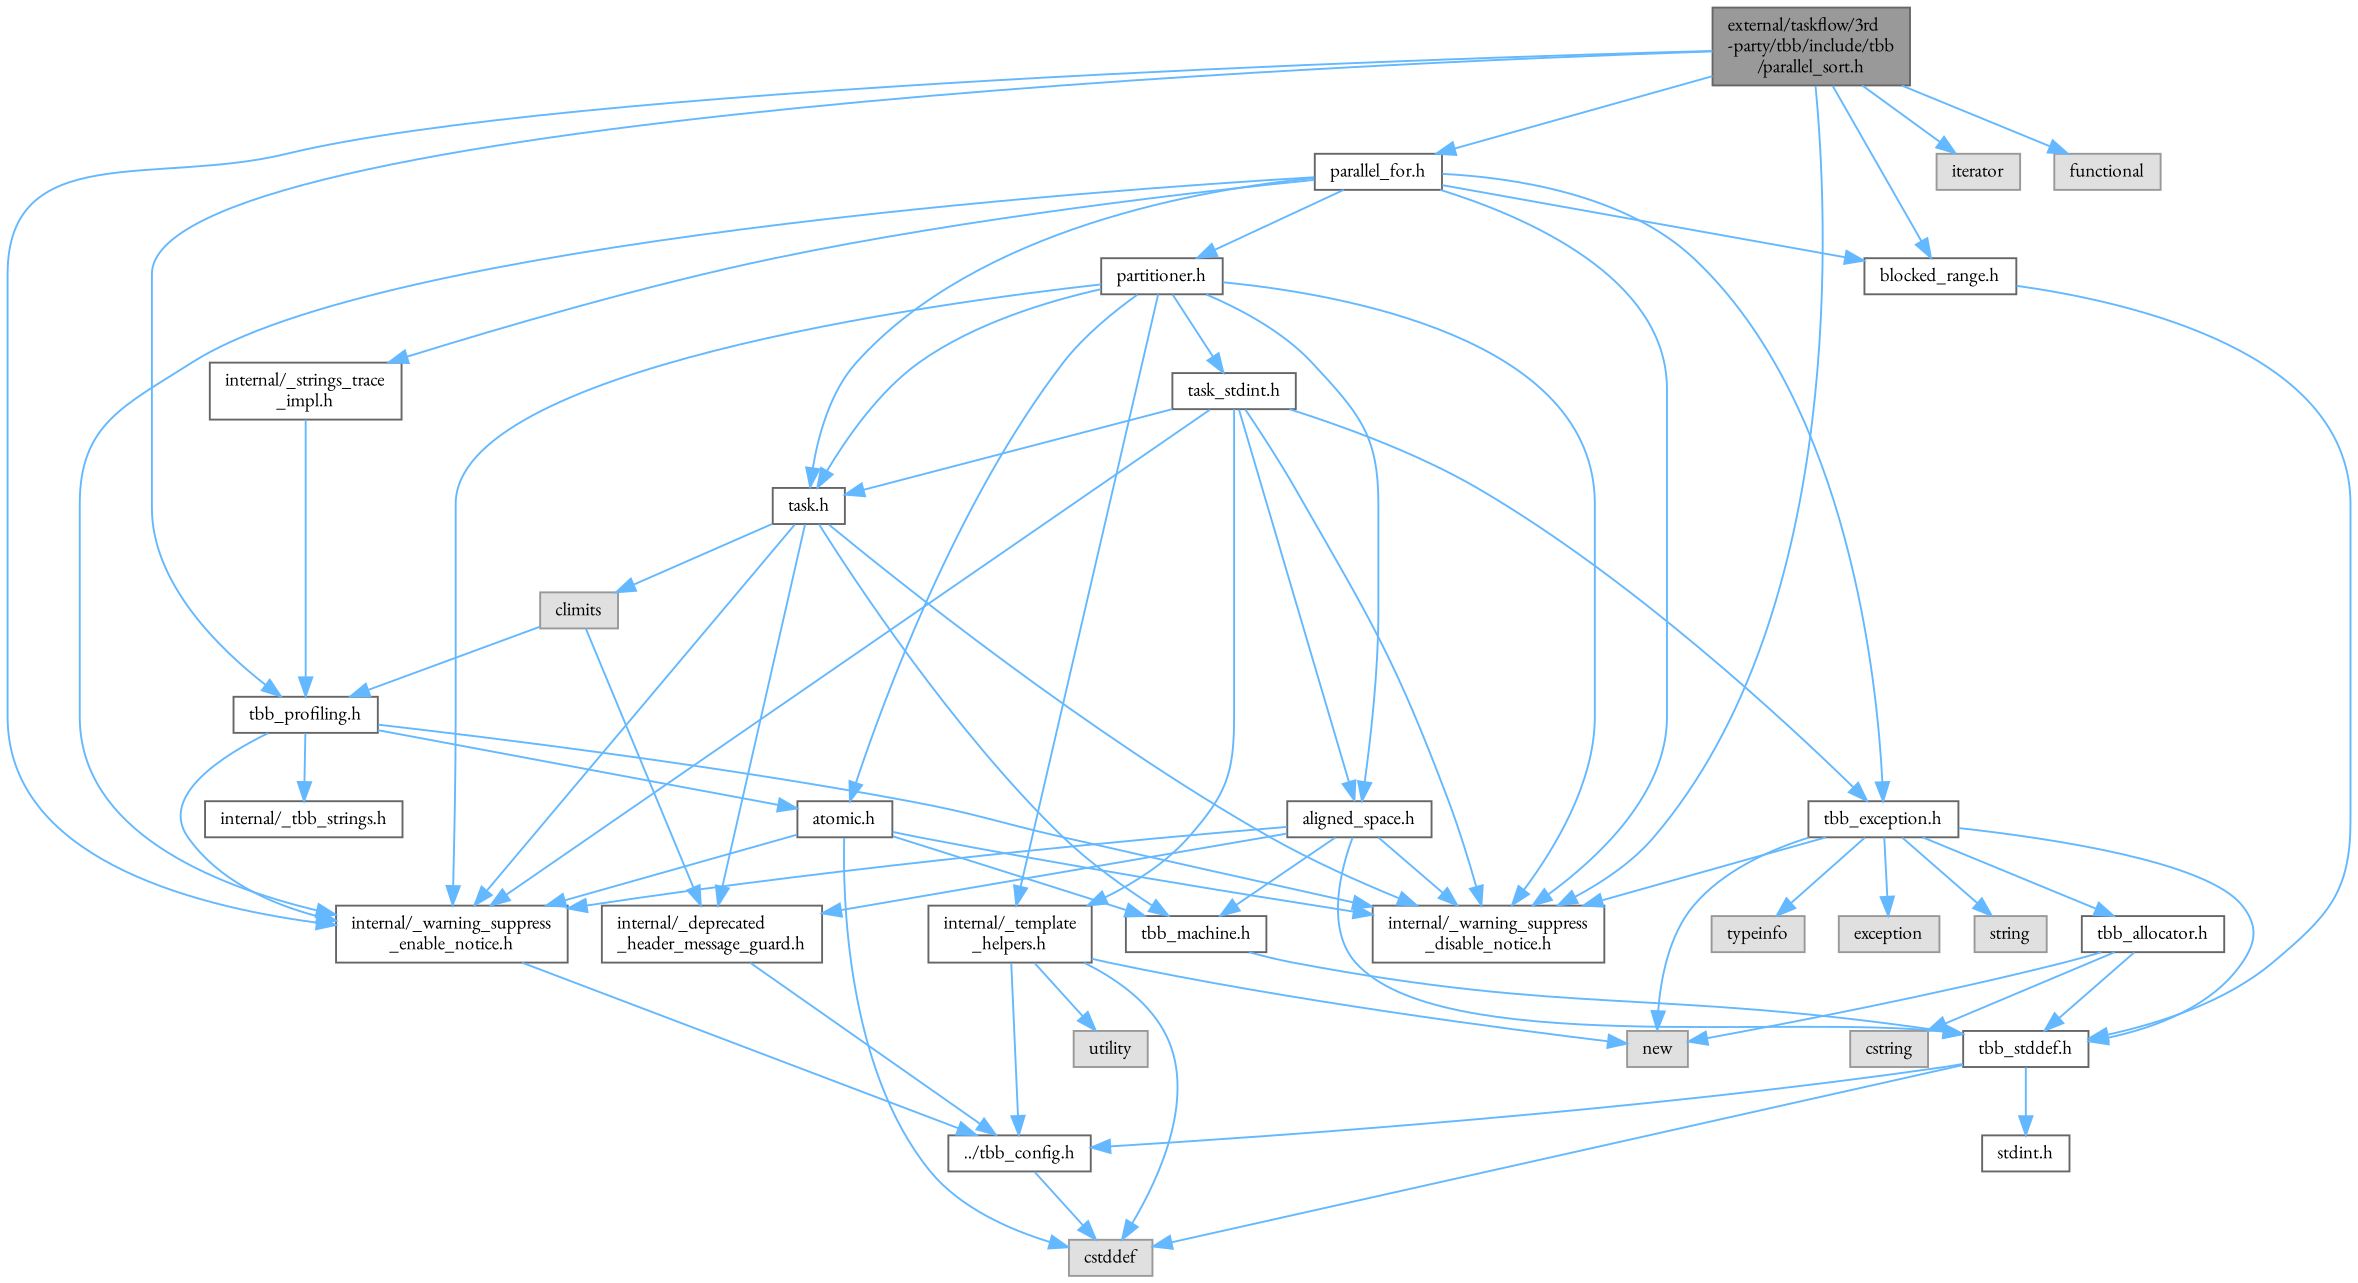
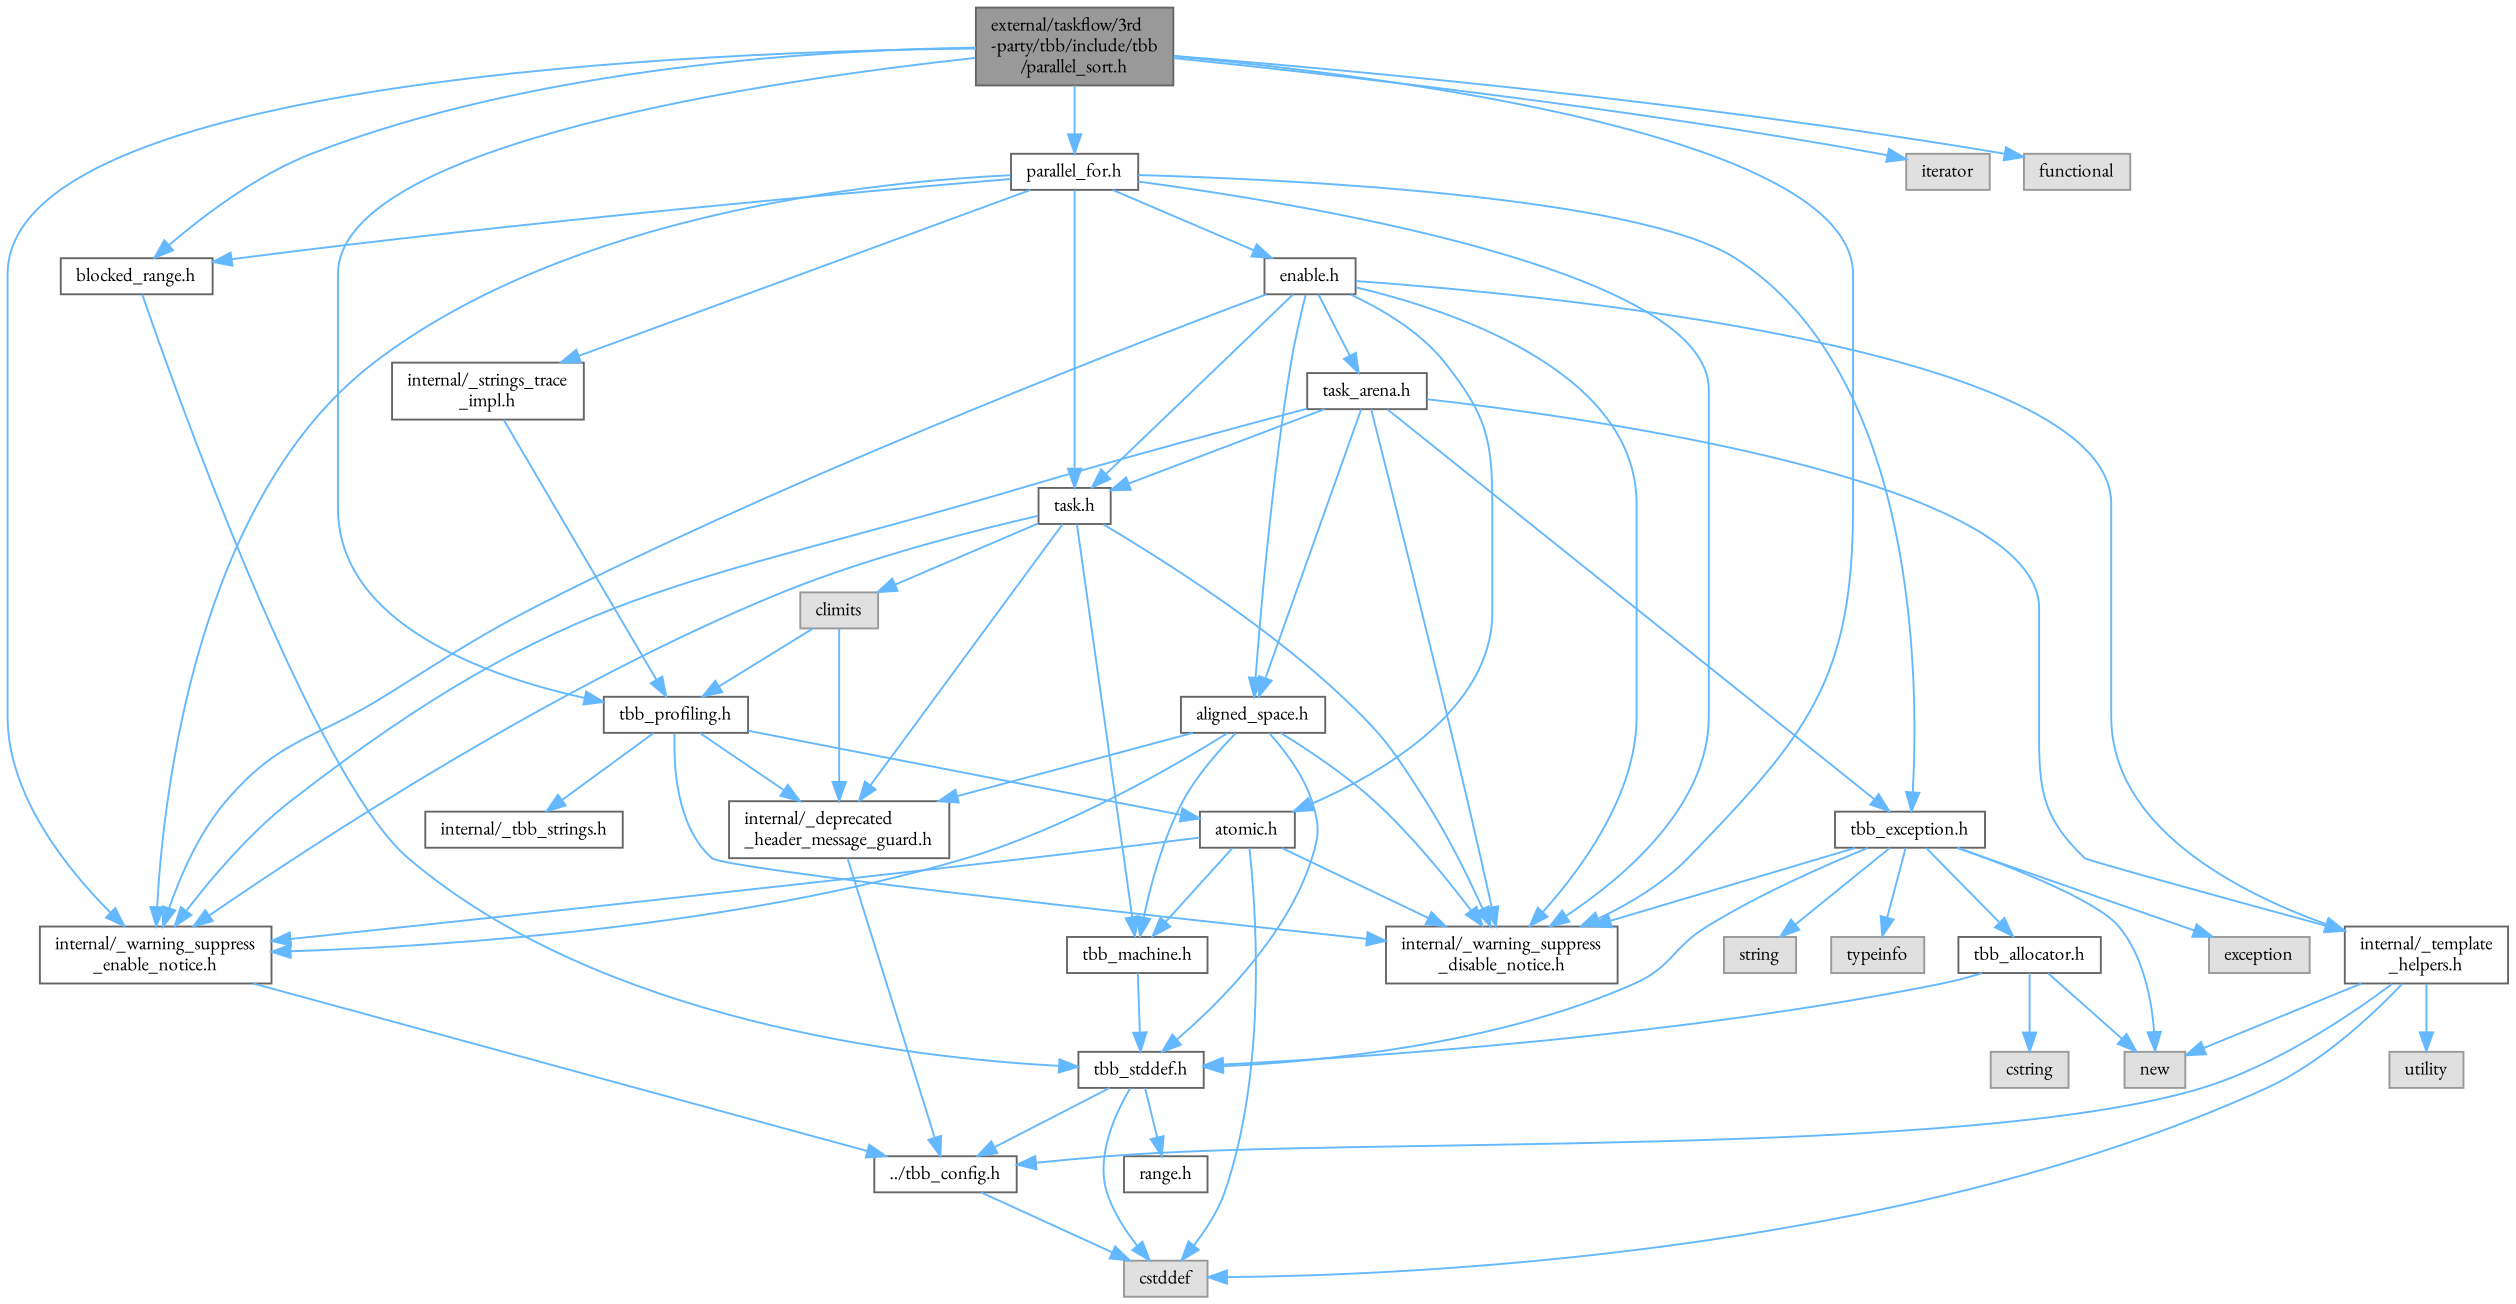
(1162, 276) -> (1310, 276)
(1234, 391) -> (1367, 391)
(190, 840) -> (742, 762)
(2026, 1153) -> (1166, 1174)
